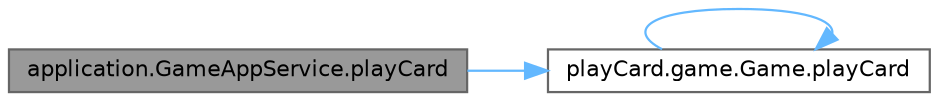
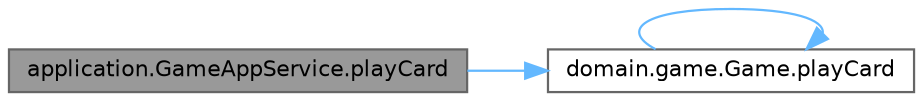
(739, 71) -> (731, 71)
